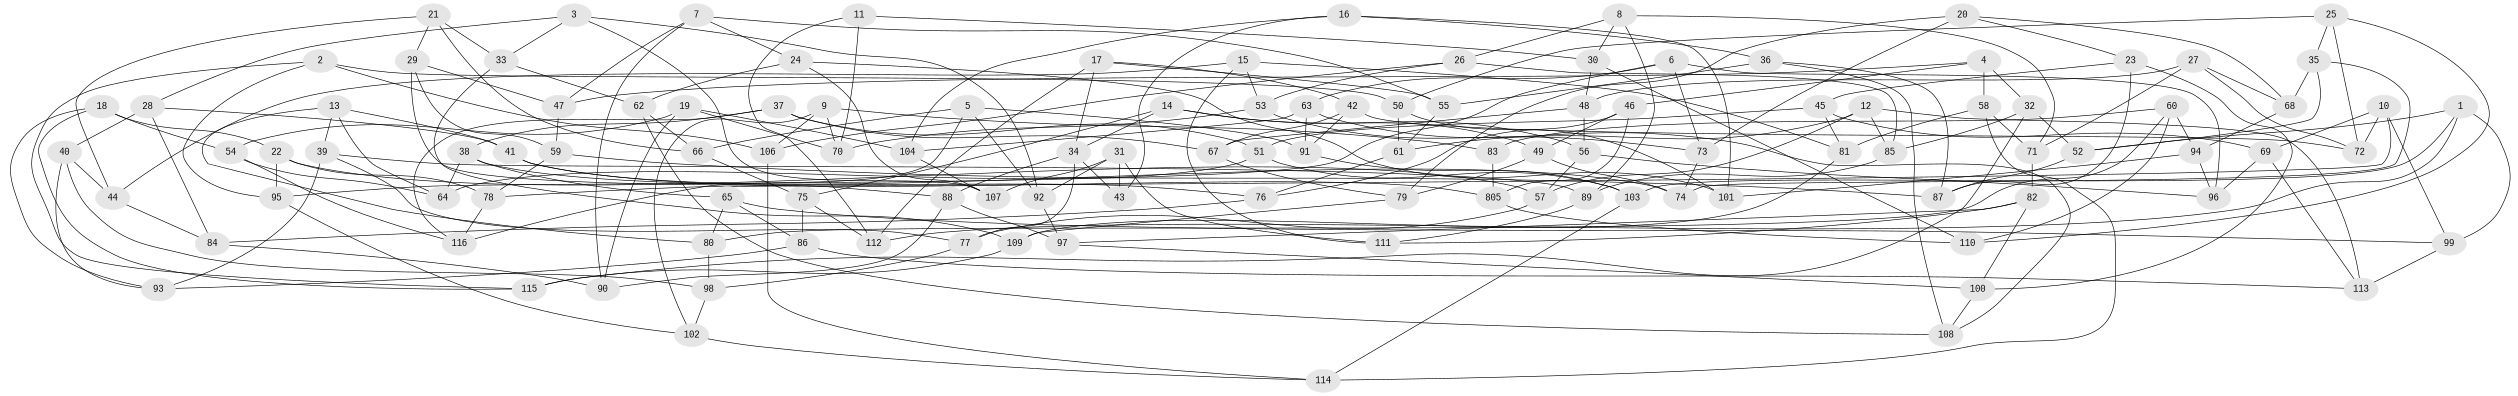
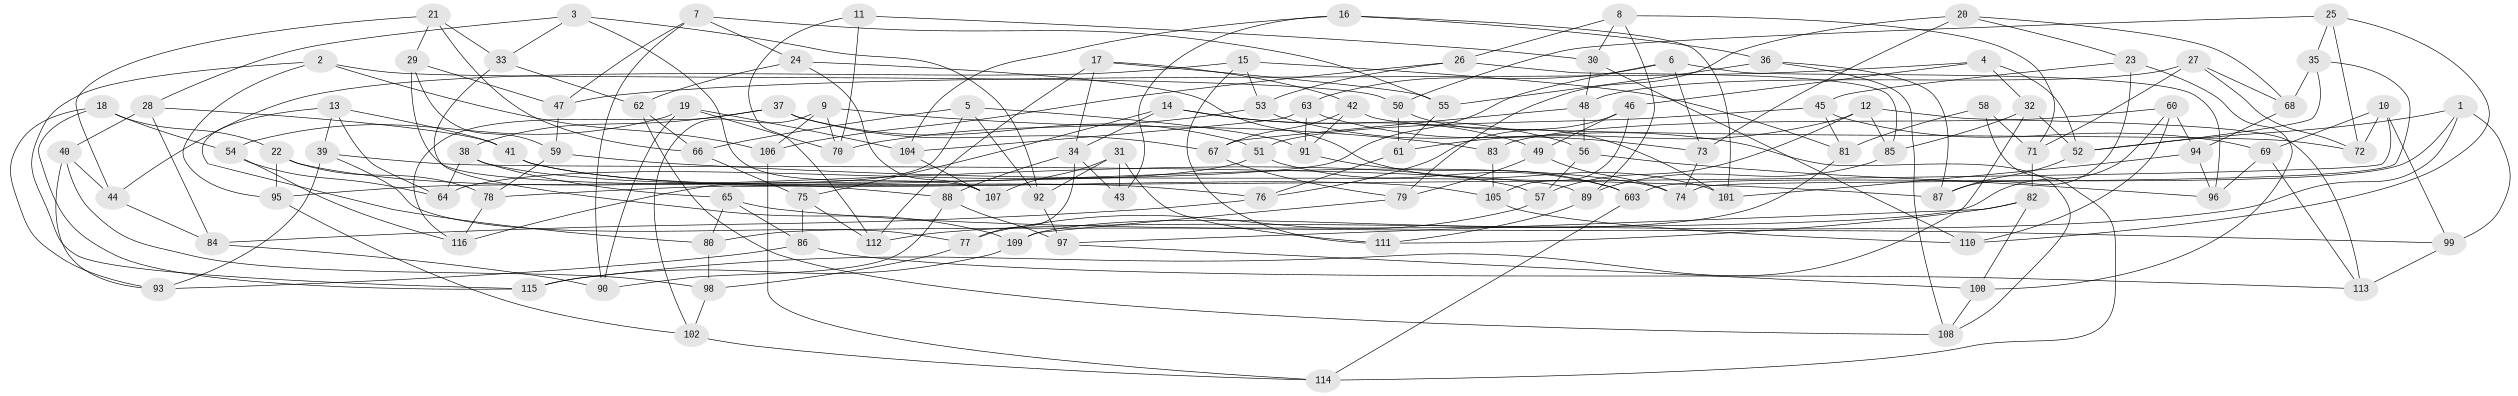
(1984, 84) -> (2045, 88)
(1493, 198) -> (1493, 198)
(1632, 198) -> (1632, 198)
